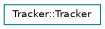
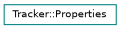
(52, 15) -> (60, 15)
